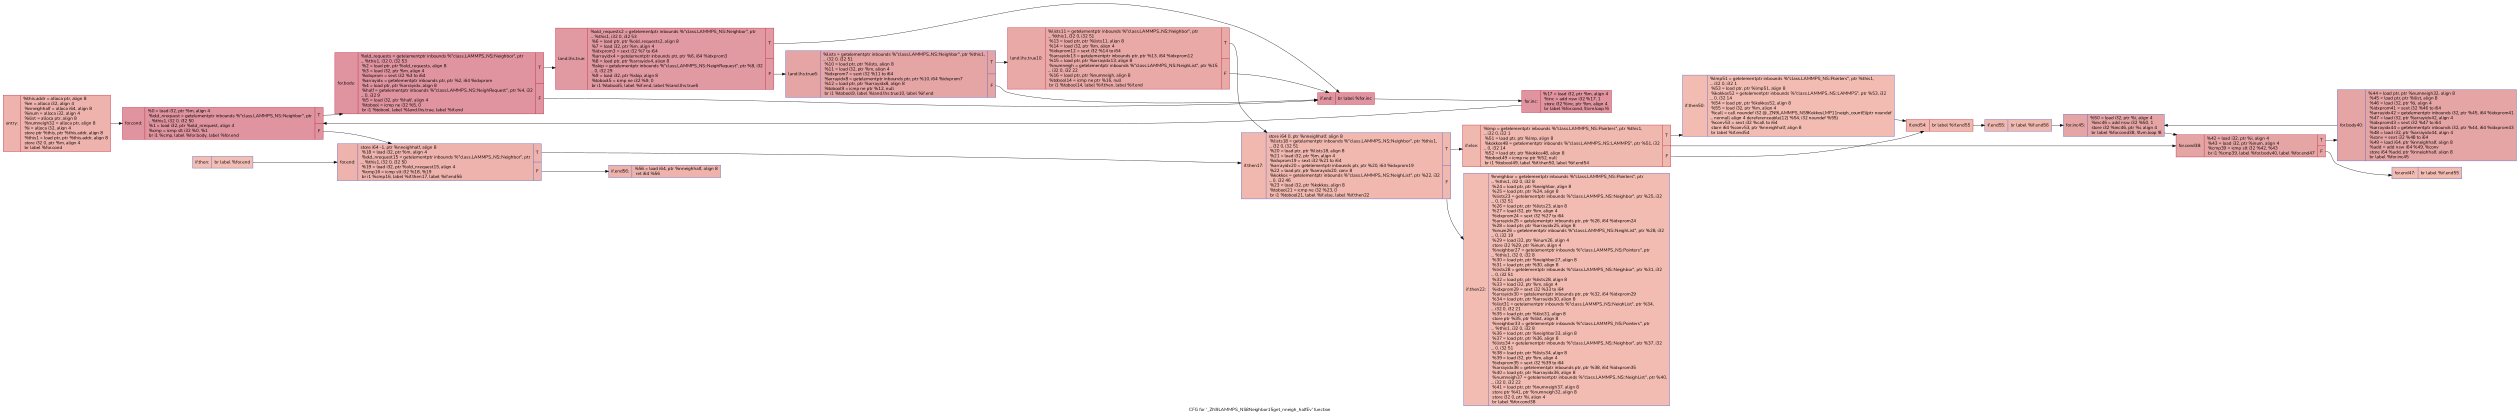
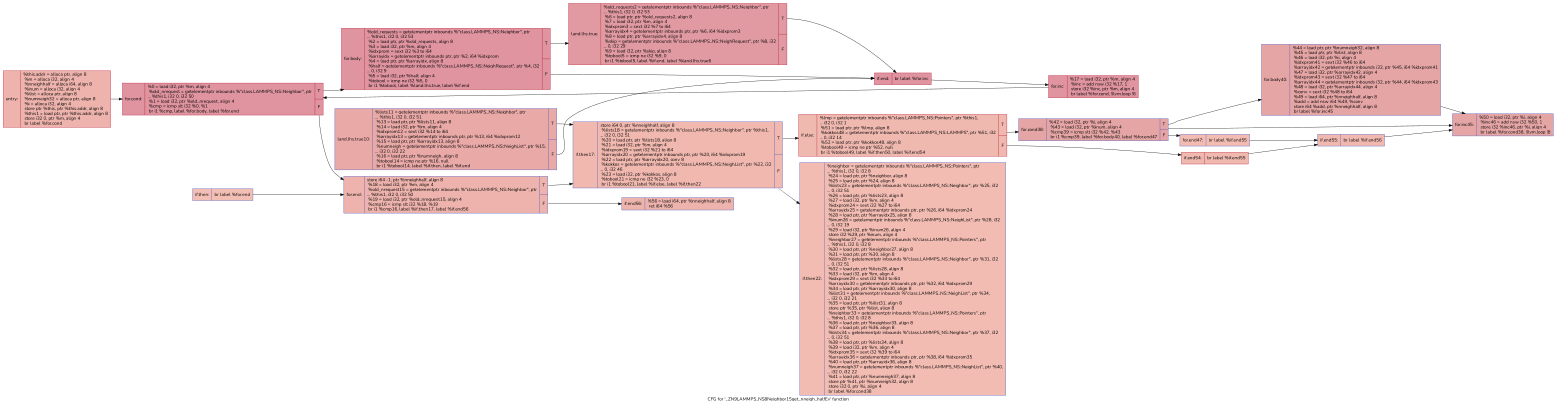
(1119, 58) -> (446, 139)
(891, 74) -> none
(1788, 106) -> none
(2169, 134) -> (1309, 127)
none -> (1282, 140)
(2251, 146) -> (1093, 130)
